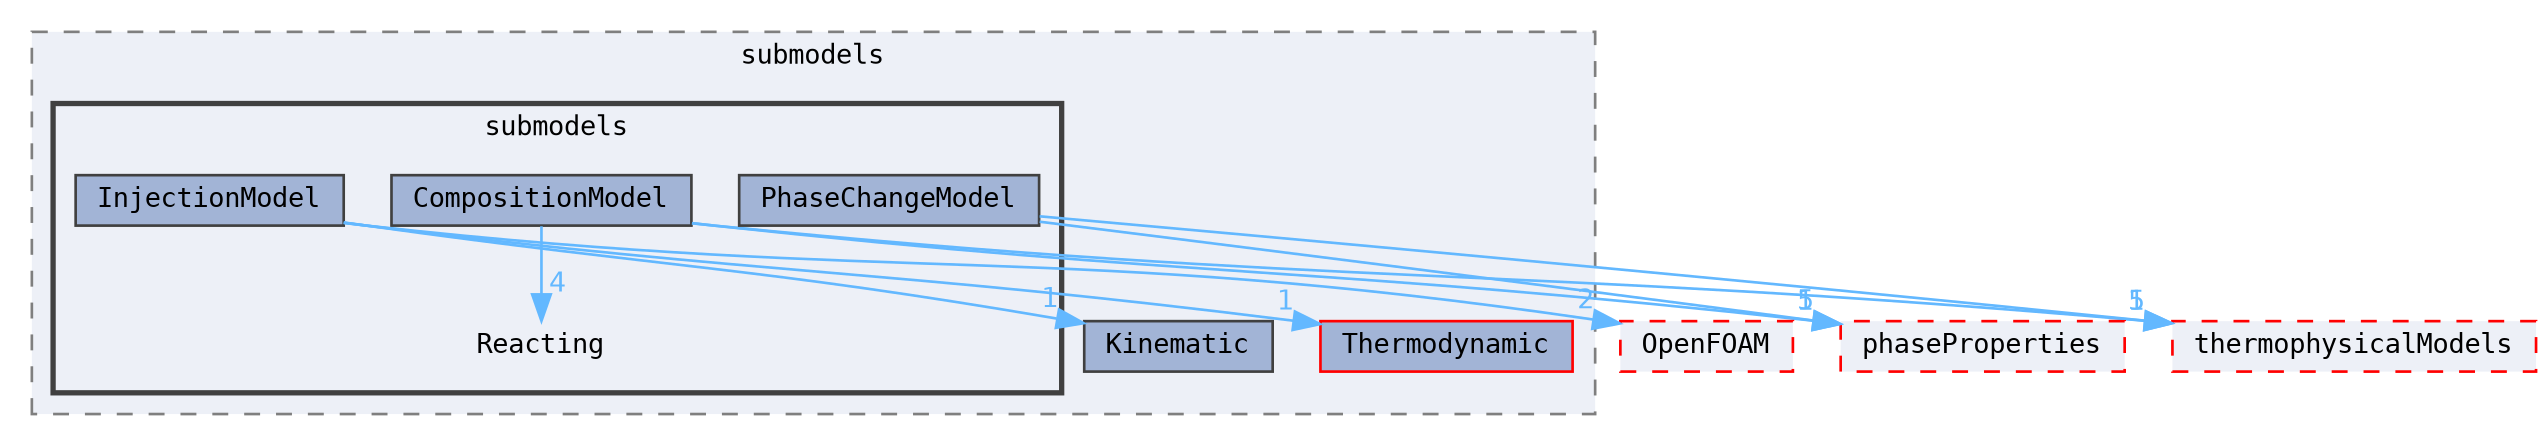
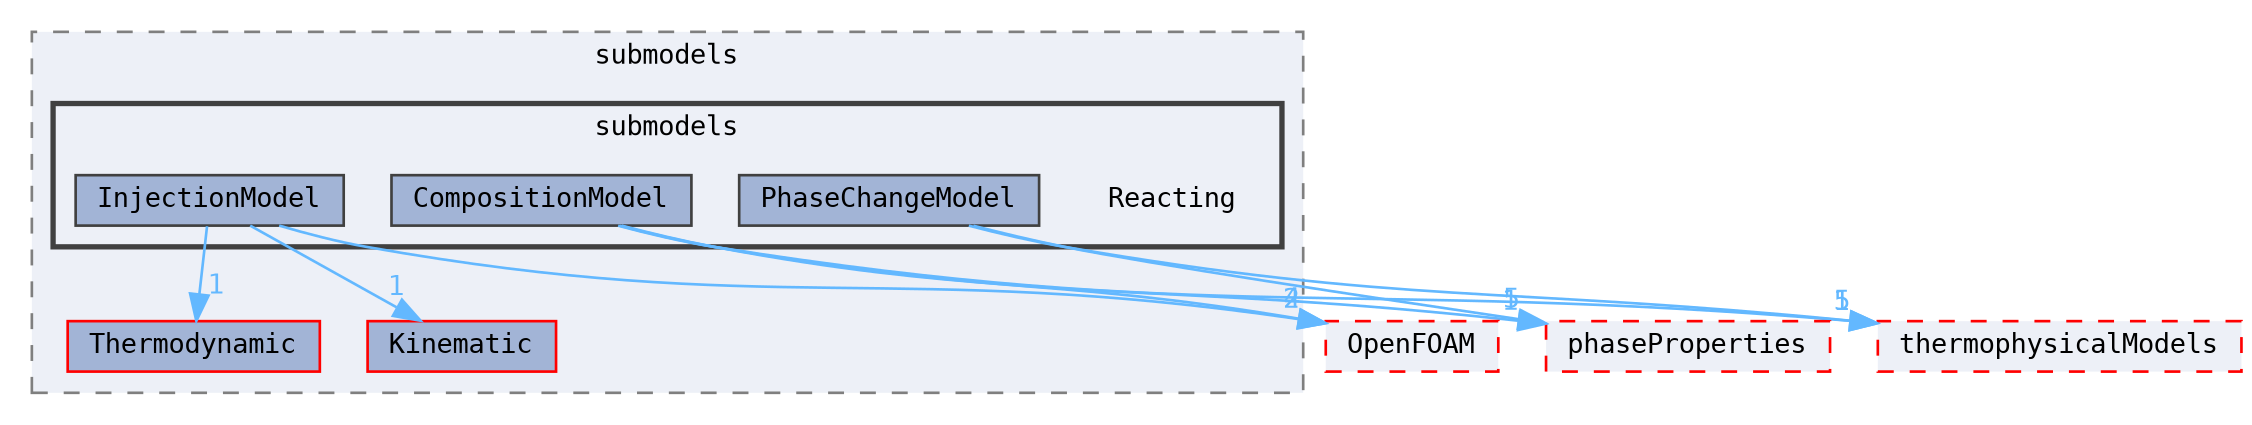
(541, 265) -> (959, 281)
(1178, 346) -> (462, 346)
